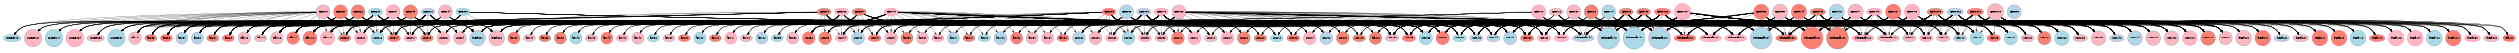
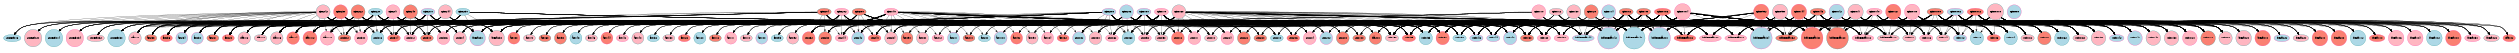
(1109, 12) -> (1109, 12)
